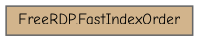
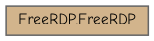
(99, 21) -> (77, 21)
